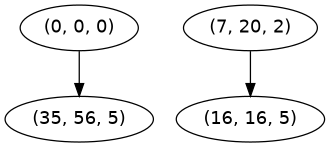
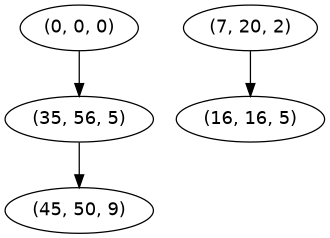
none -> (79, 210)
